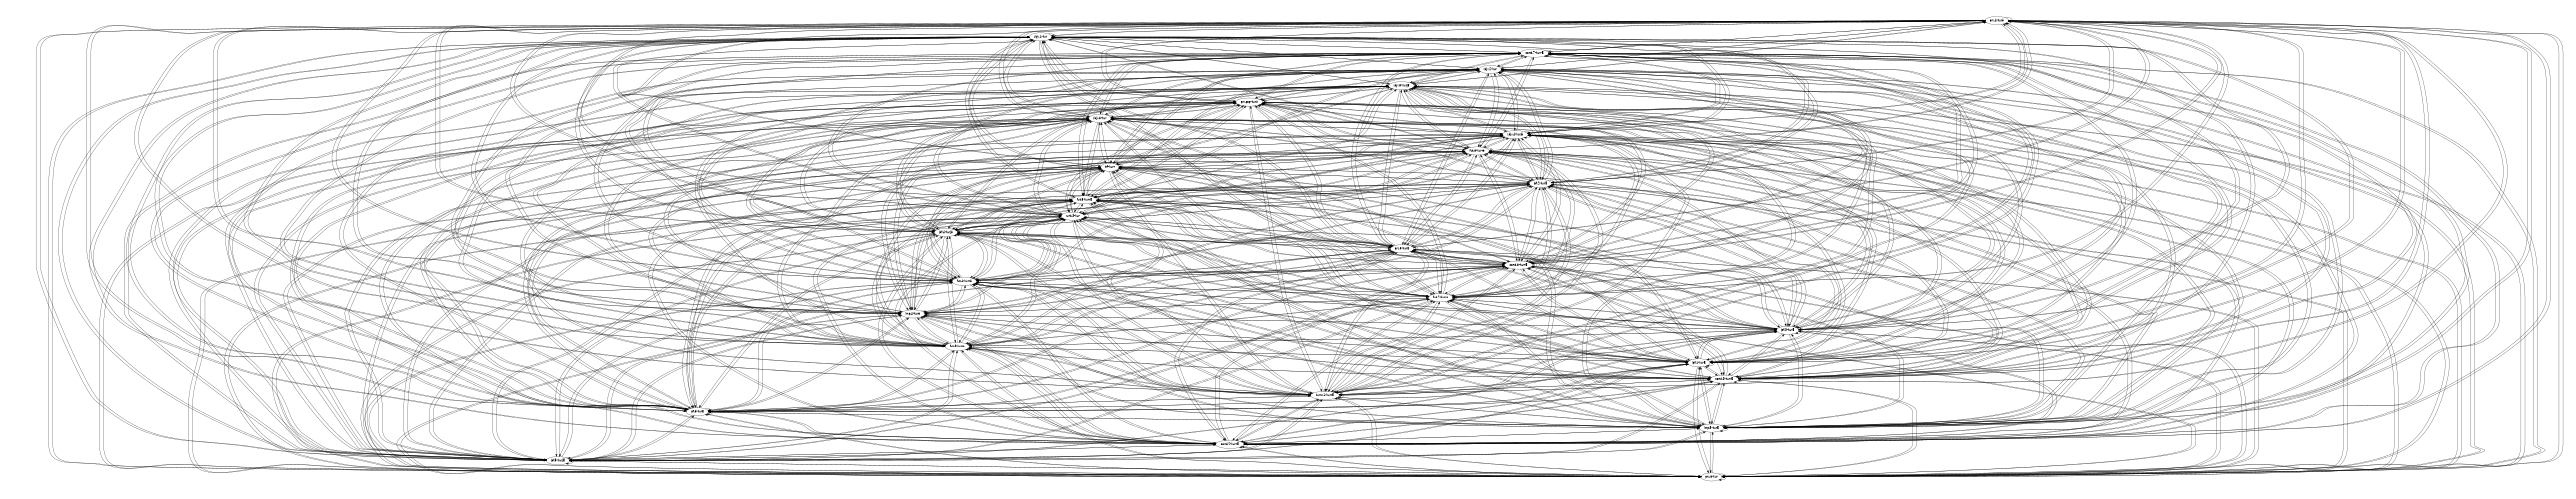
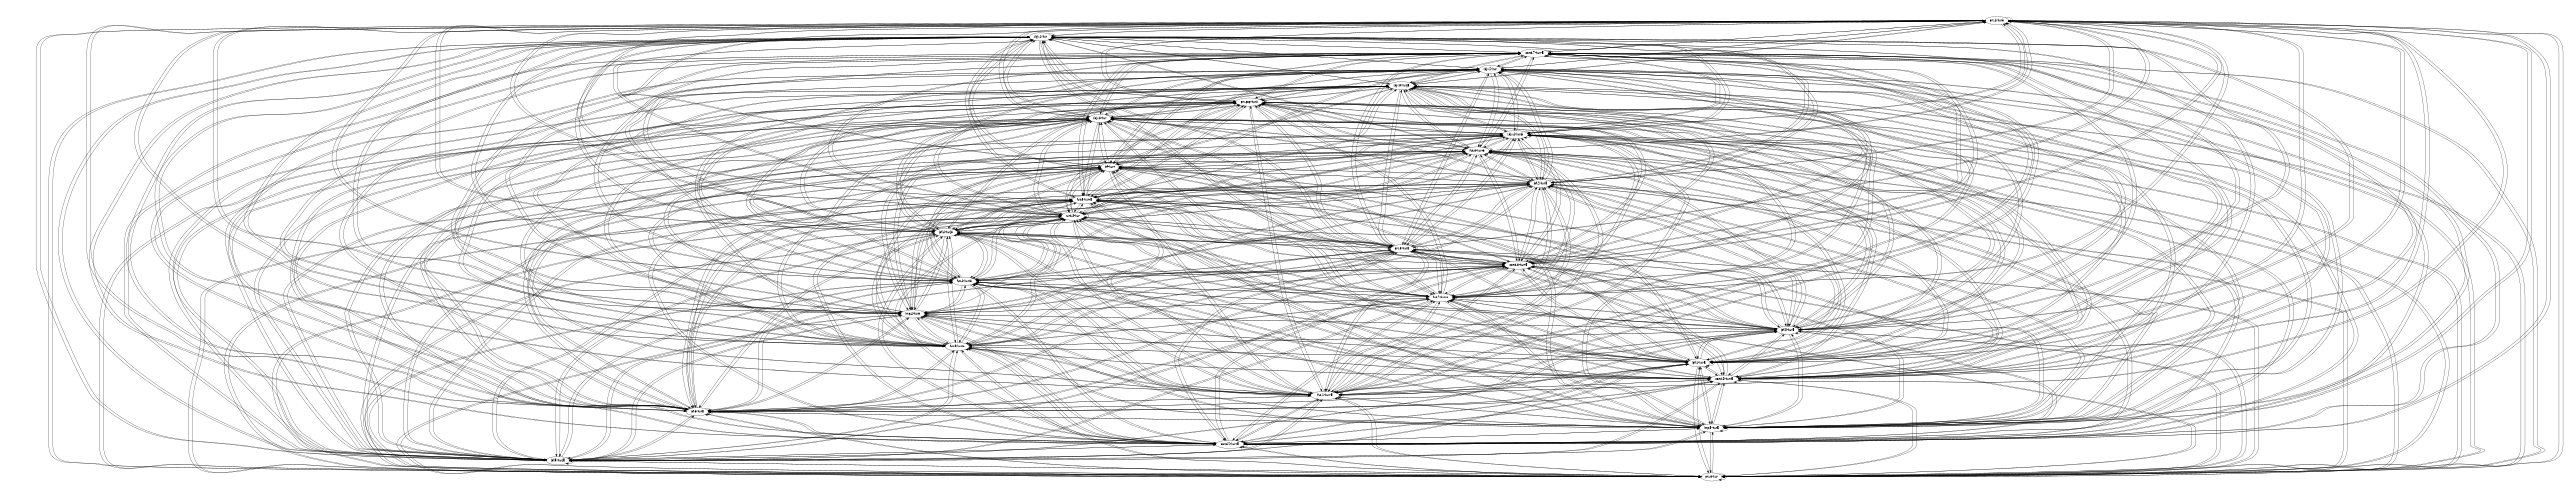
(1048, 258) -> none
(1325, 395) -> (1325, 395)
